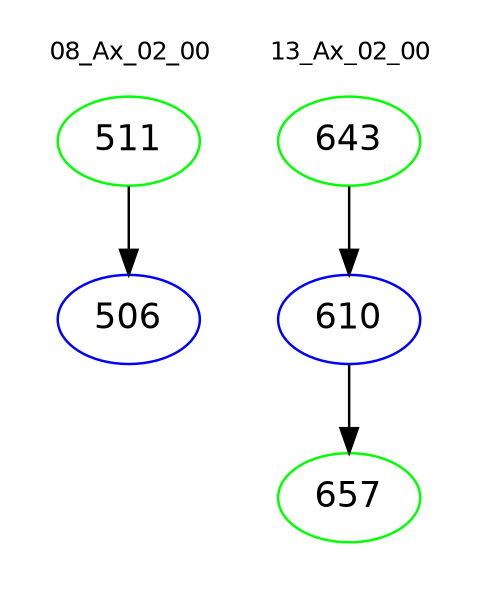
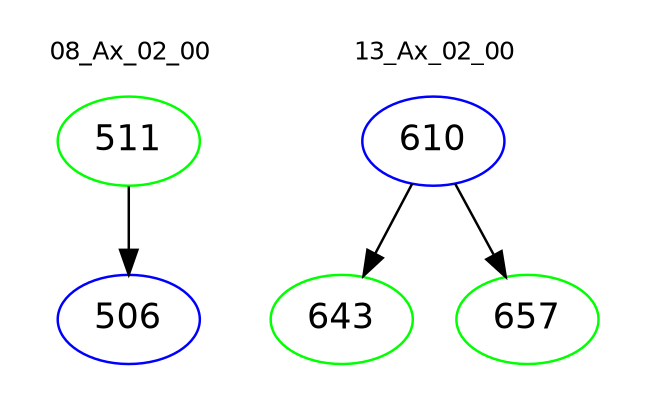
(349, 218) -> (394, 219)
